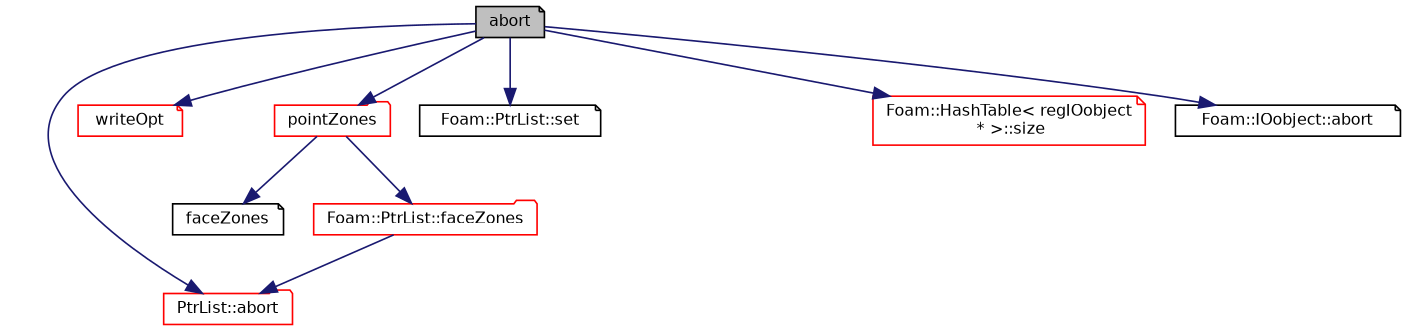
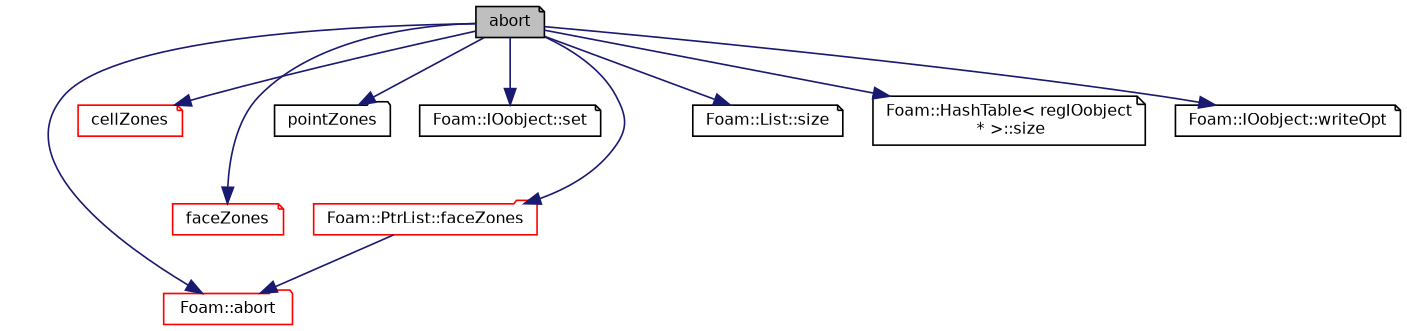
(130, 121) -> (130, 121)
(332, 121) -> (332, 121)
(510, 121) -> (510, 121)
none -> (768, 121)
(1009, 121) -> (1009, 121)
(1288, 121) -> (1288, 121)
(286, 164) -> (315, 58)
(373, 164) -> (625, 121)
(228, 219) -> (228, 219)
(228, 309) -> (228, 309)
